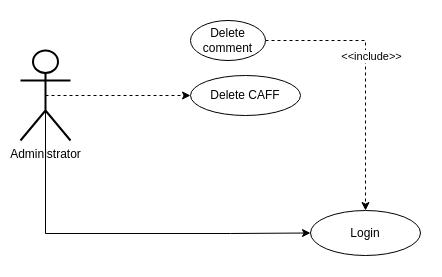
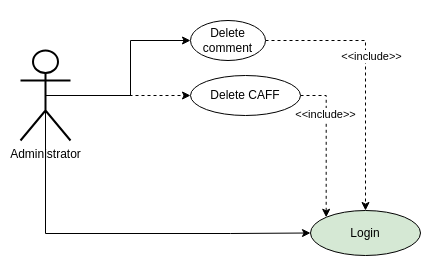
none -> (131, 41)
none -> (326, 141)
(366, 233) -> (366, 233)
